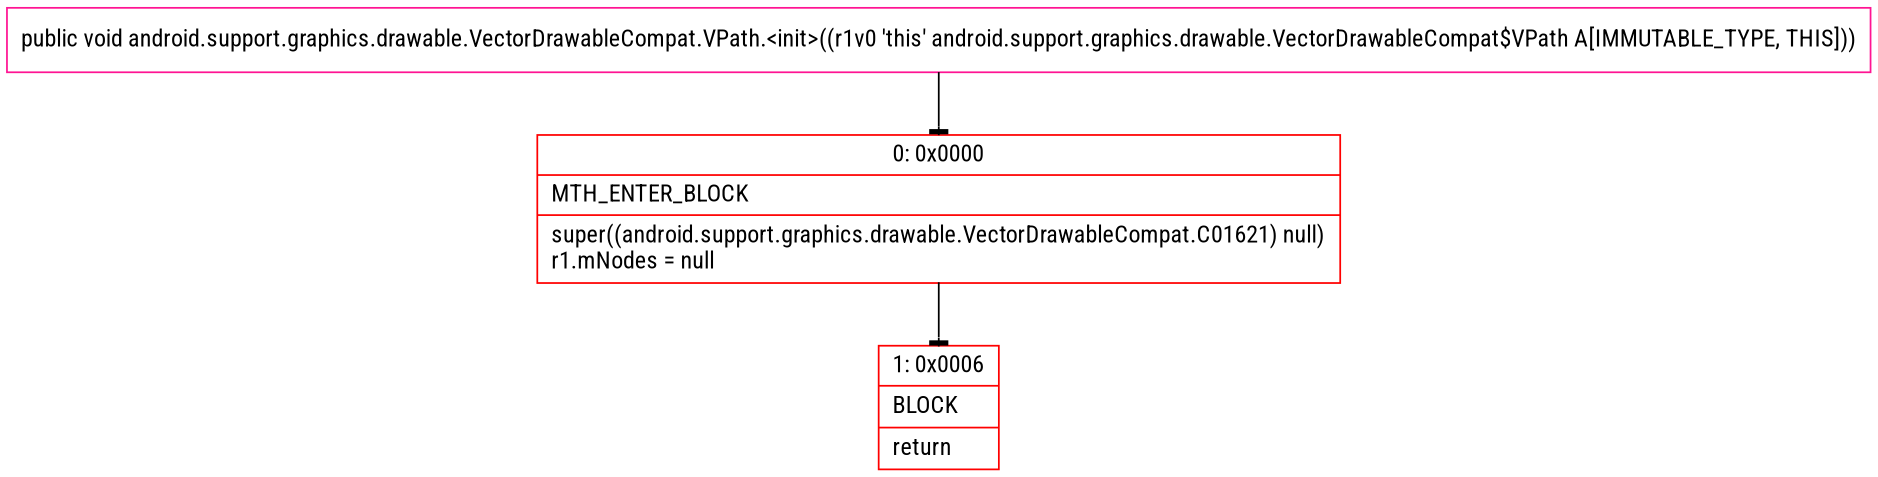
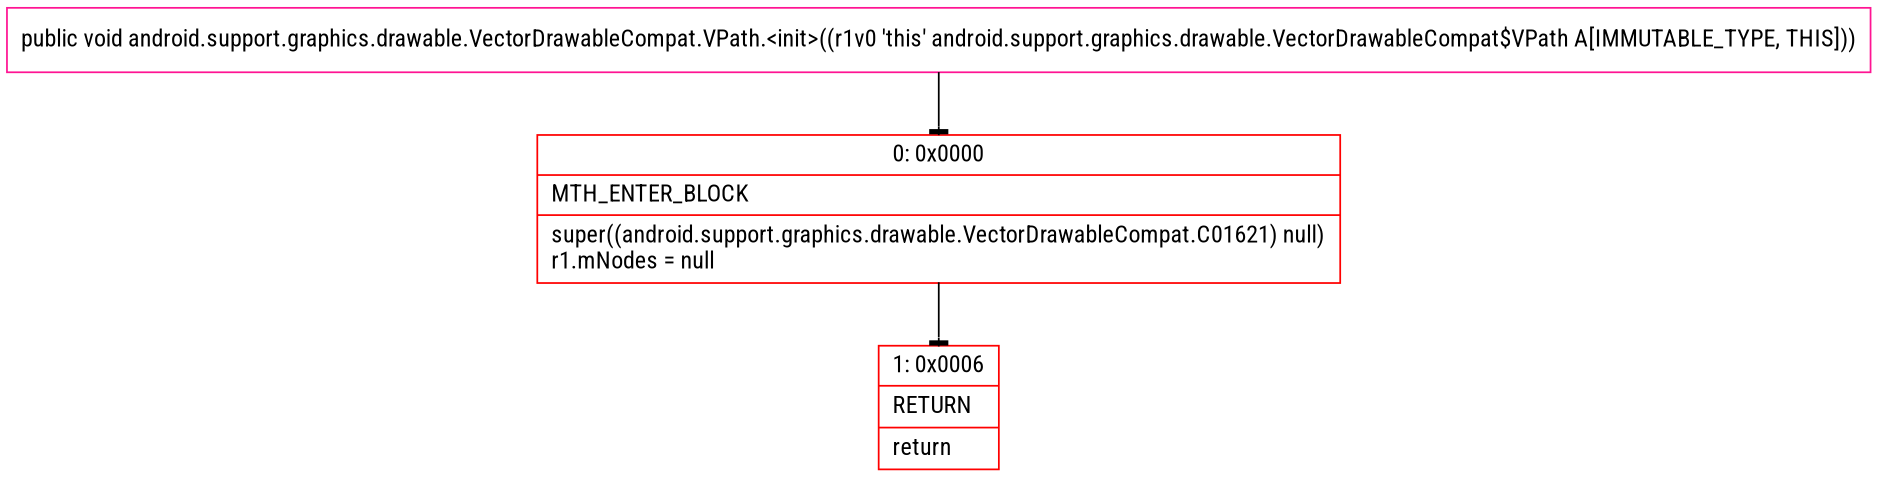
(926, 406) -> (933, 406)
